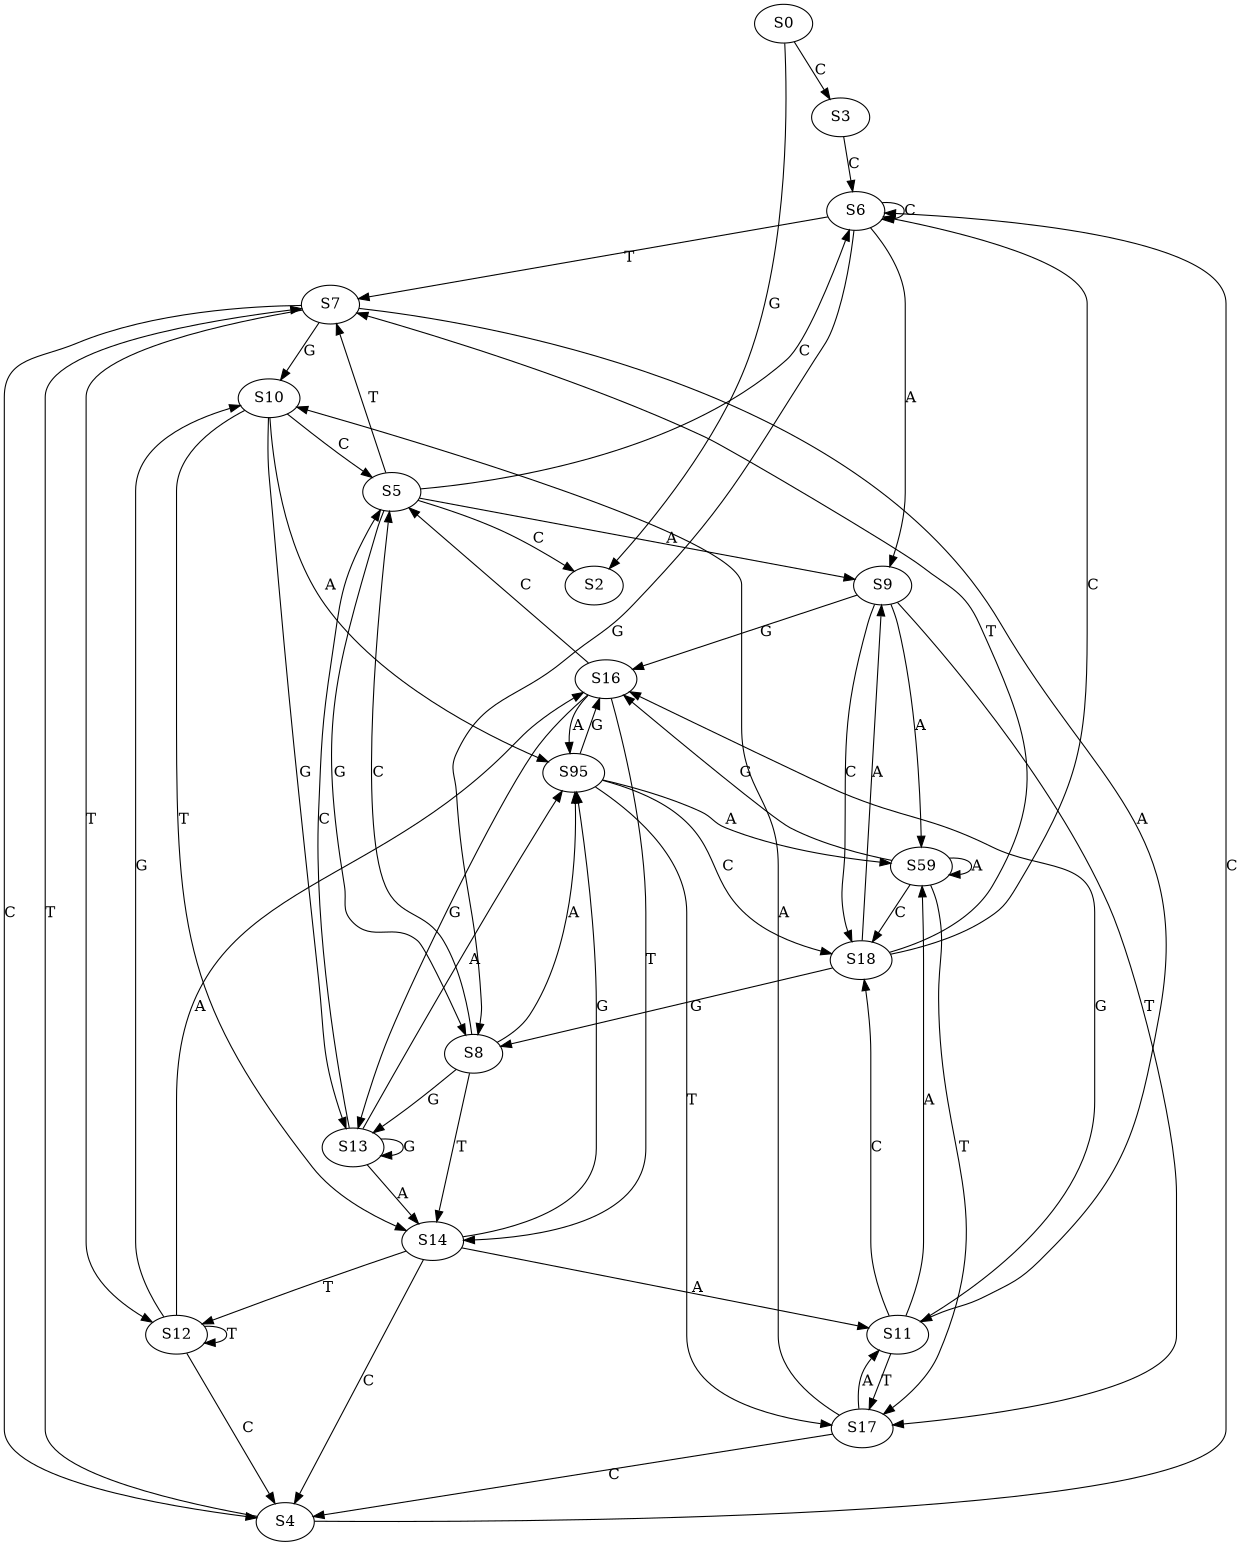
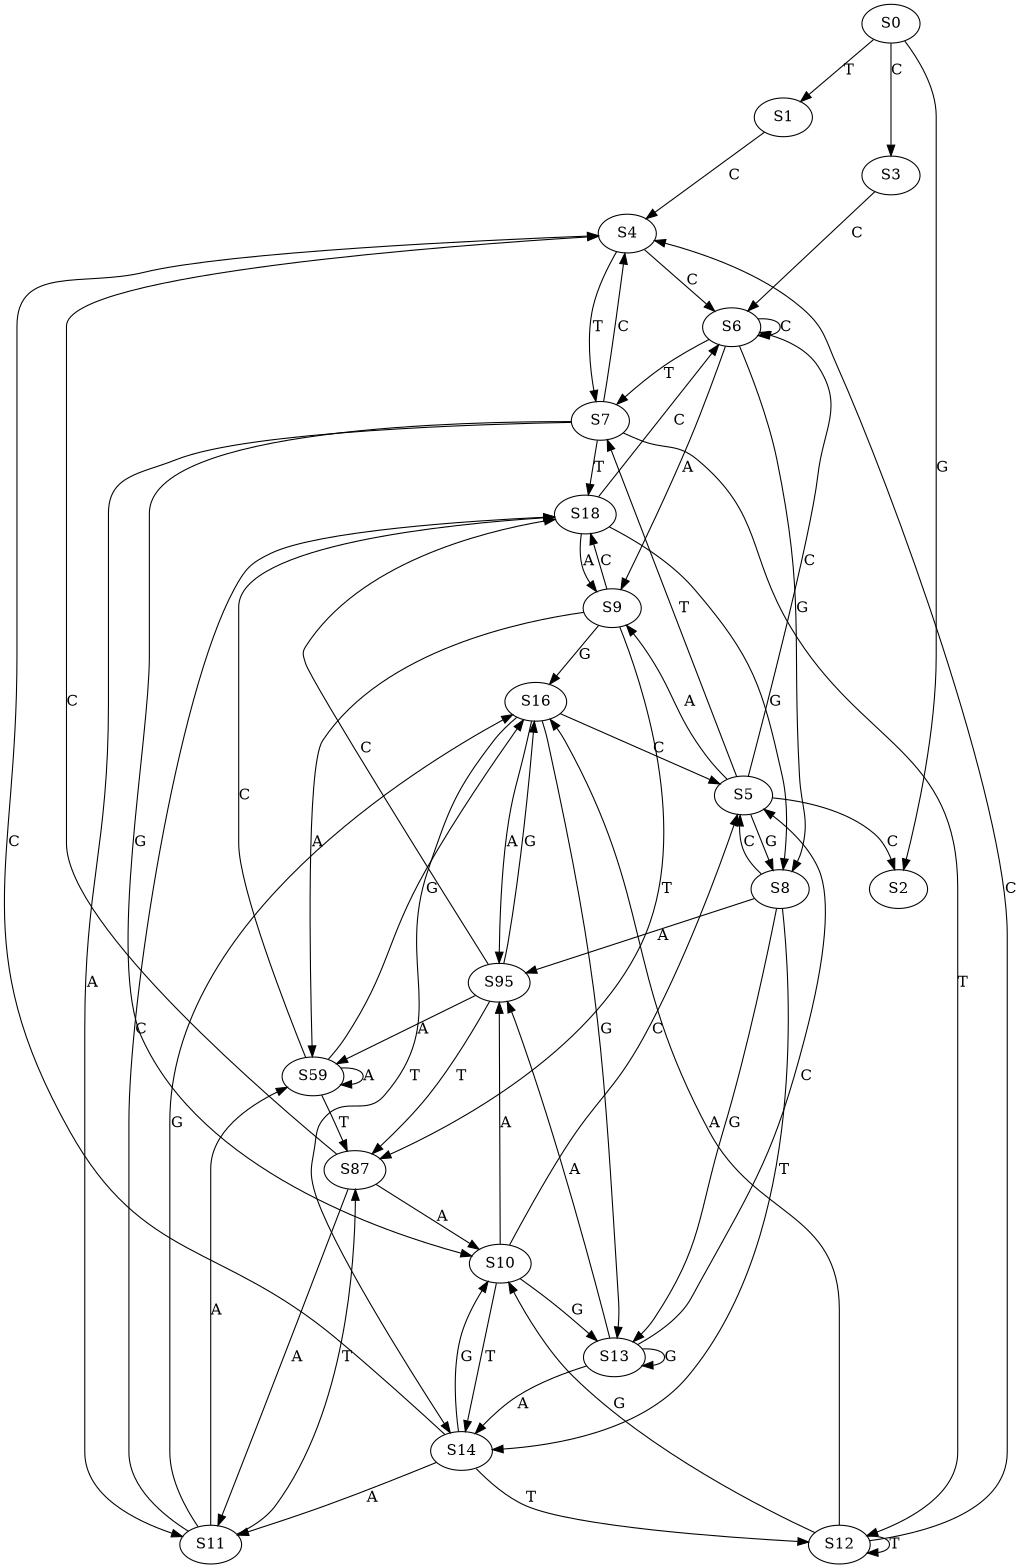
none -> (783, 117)
(869, 532) -> (594, 462)
(596, 1062) -> (457, 1358)
(862, 1428) -> (355, 1170)
